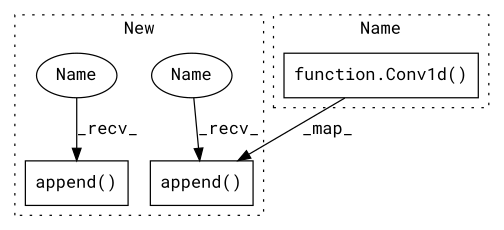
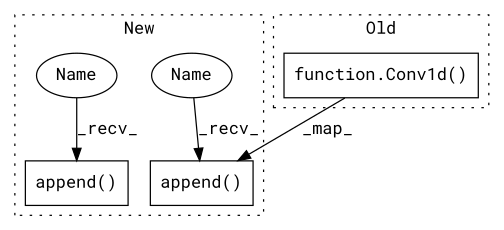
(381, 29) -> (381, 29)
